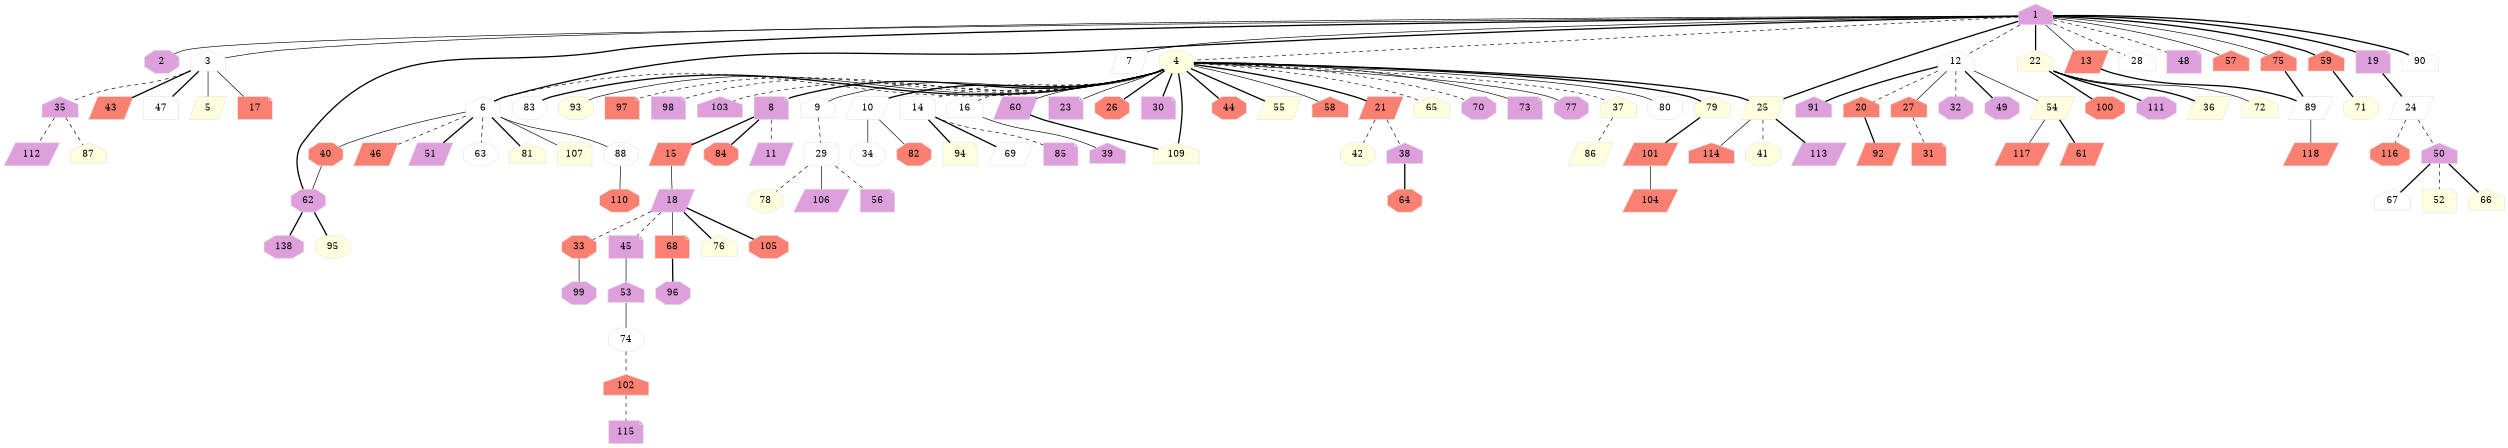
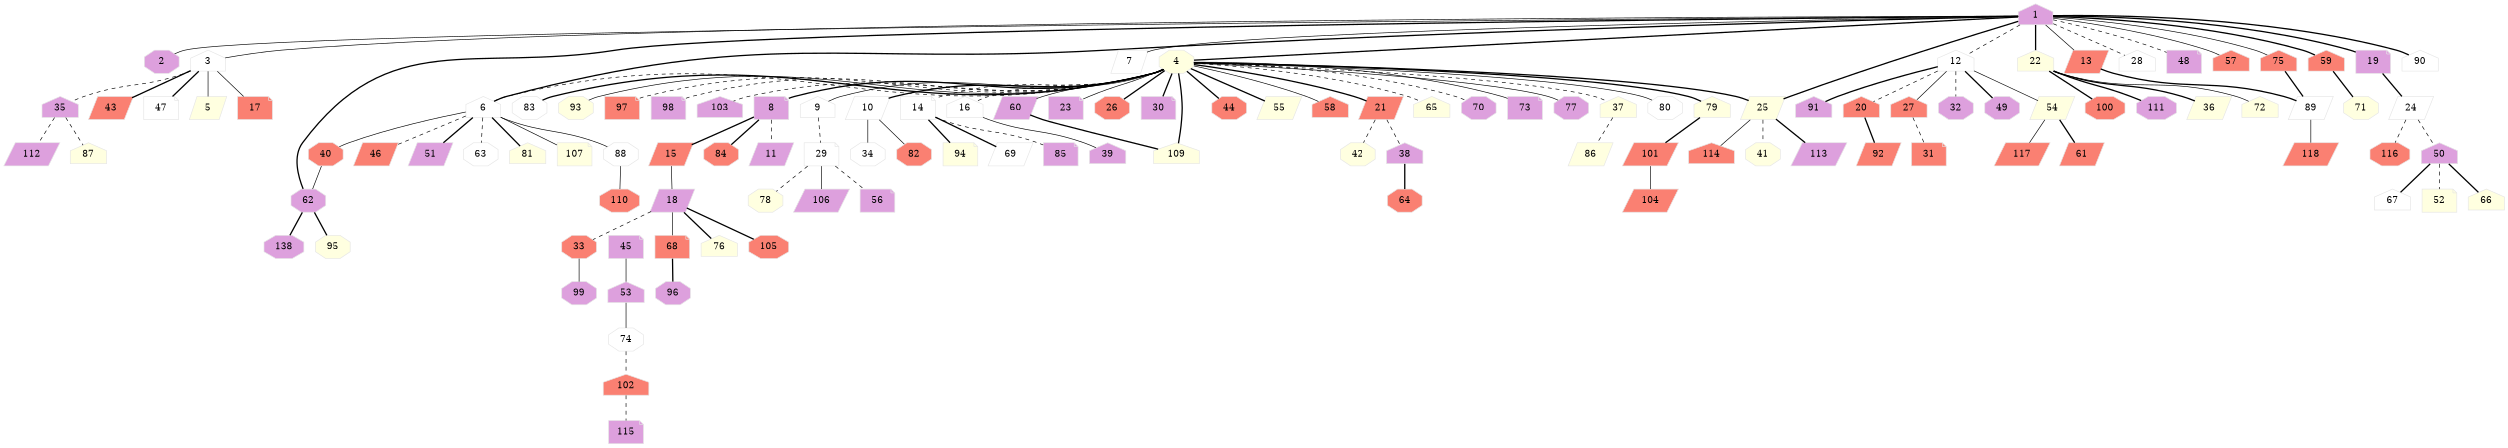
(1606, 39) -> (1606, 39)
(649, 224) -> none
